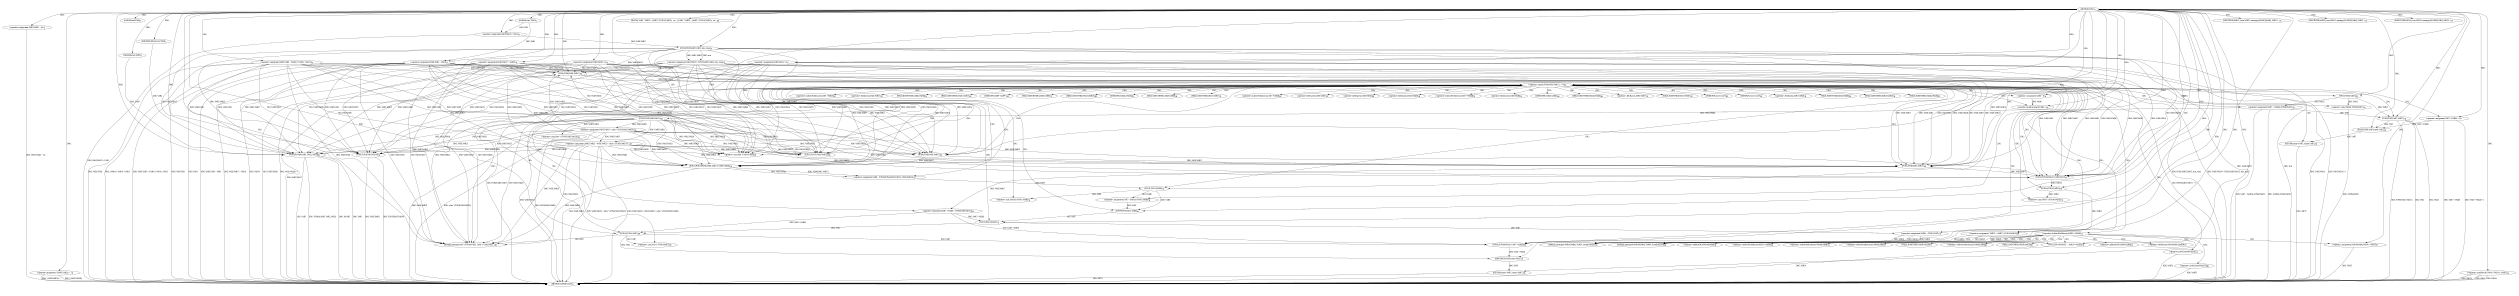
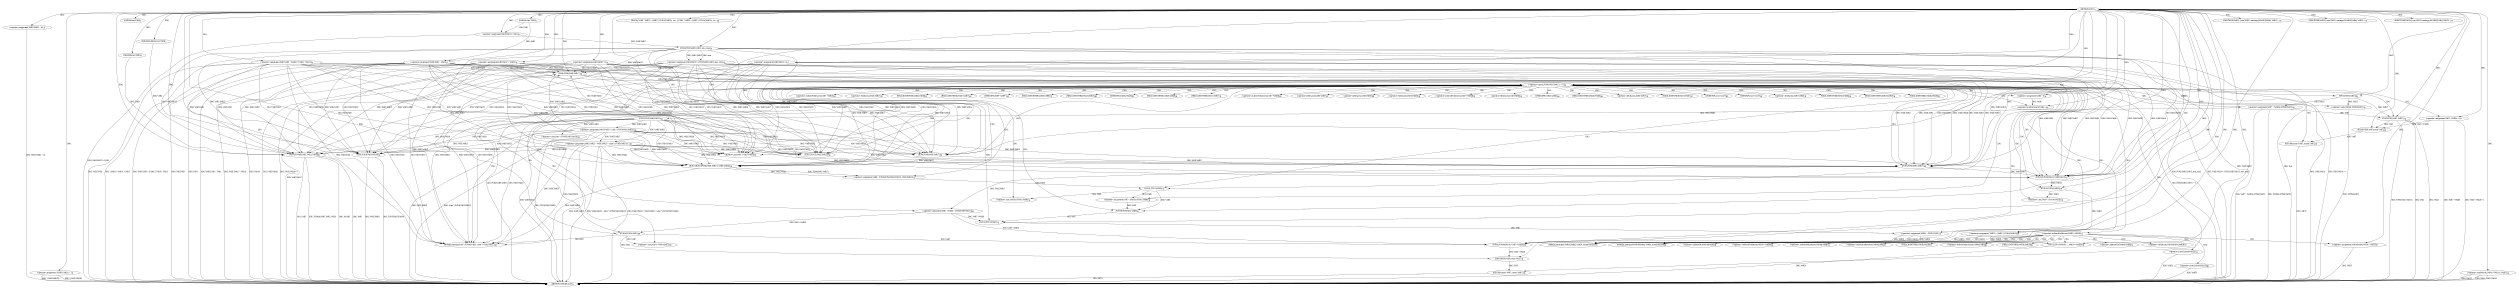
(810, 228) -> none
